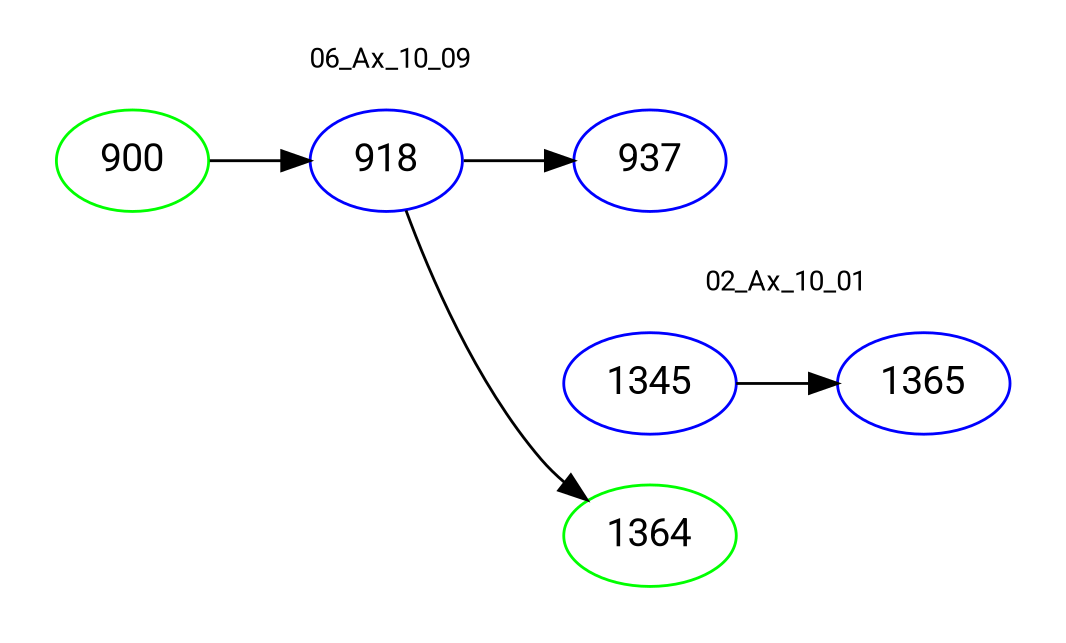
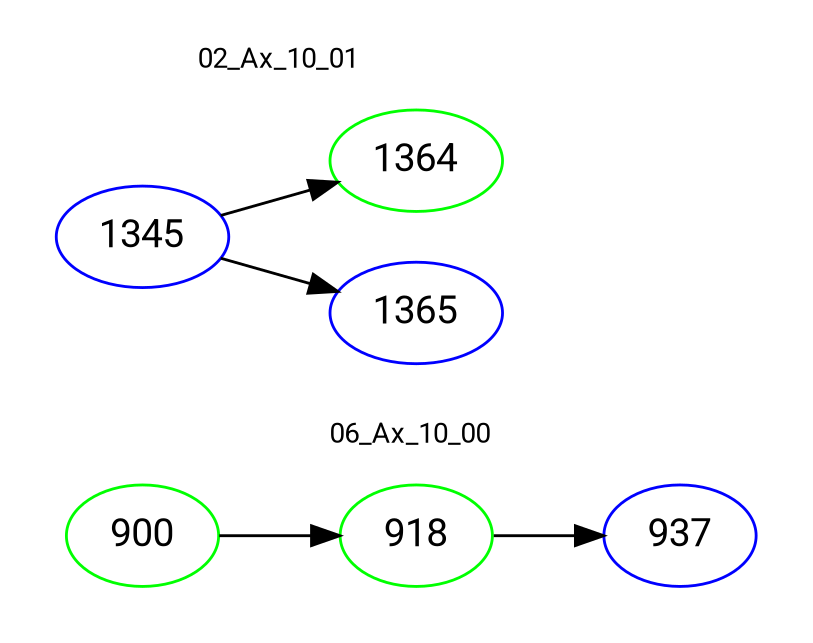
(391, 61) -> (411, 436)
(386, 161) -> (416, 536)
(471, 355) -> (265, 203)
